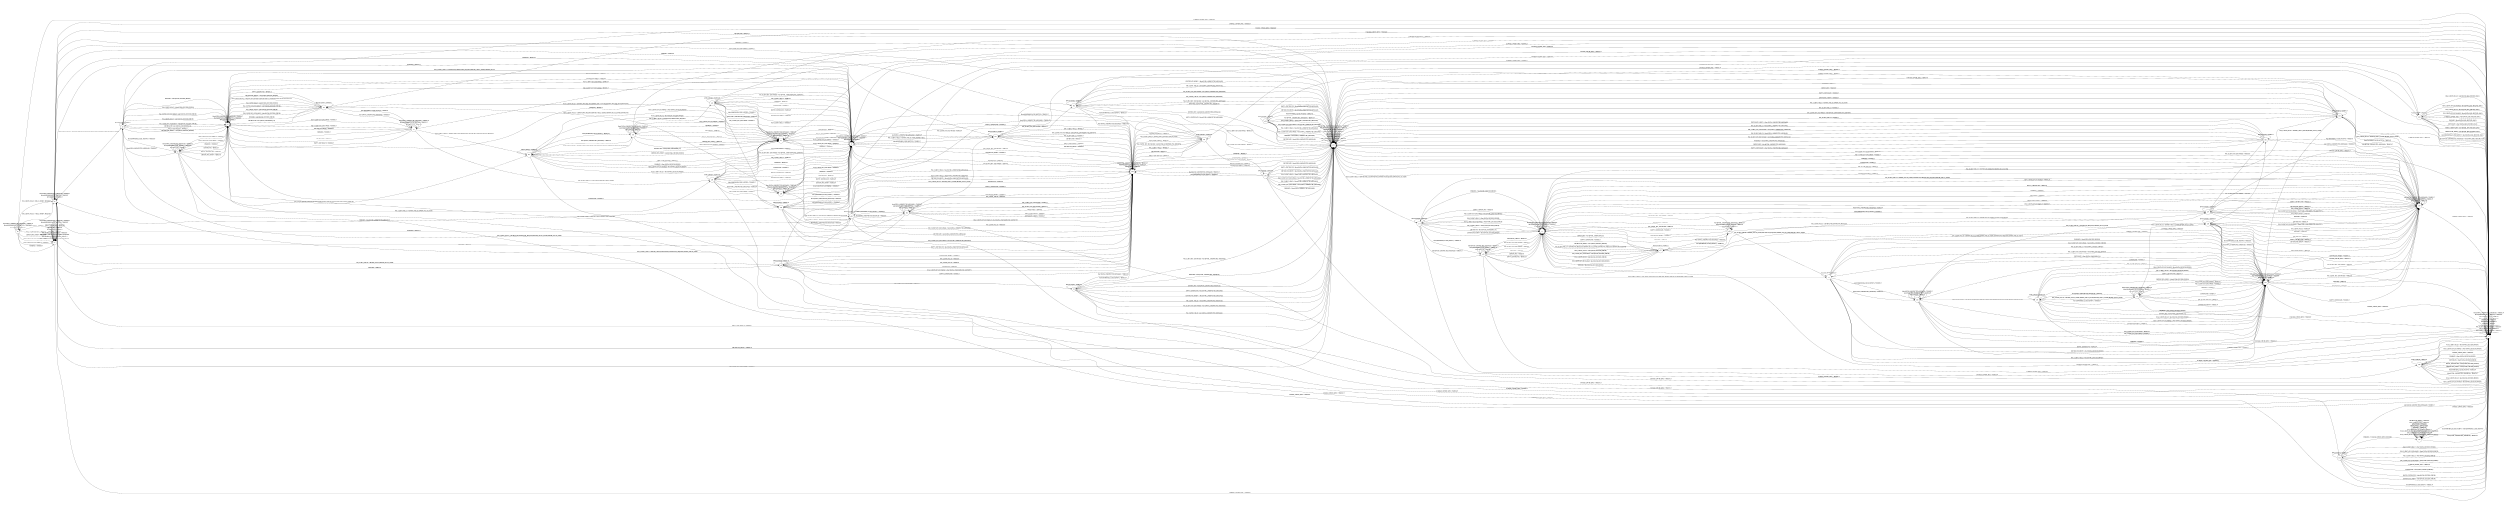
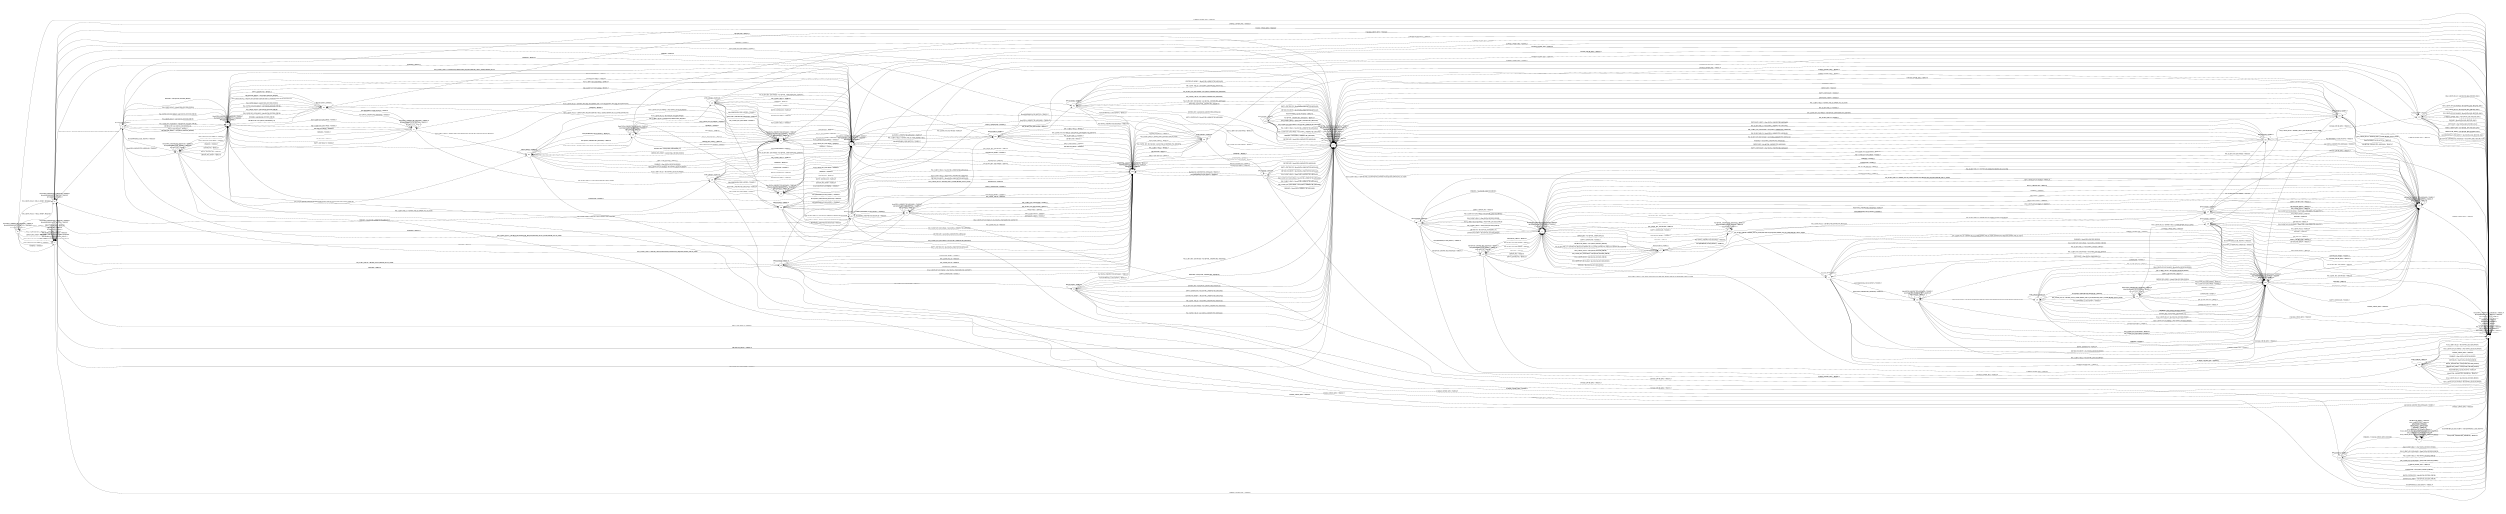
none -> (2342, 129)
(2052, 235) -> none
